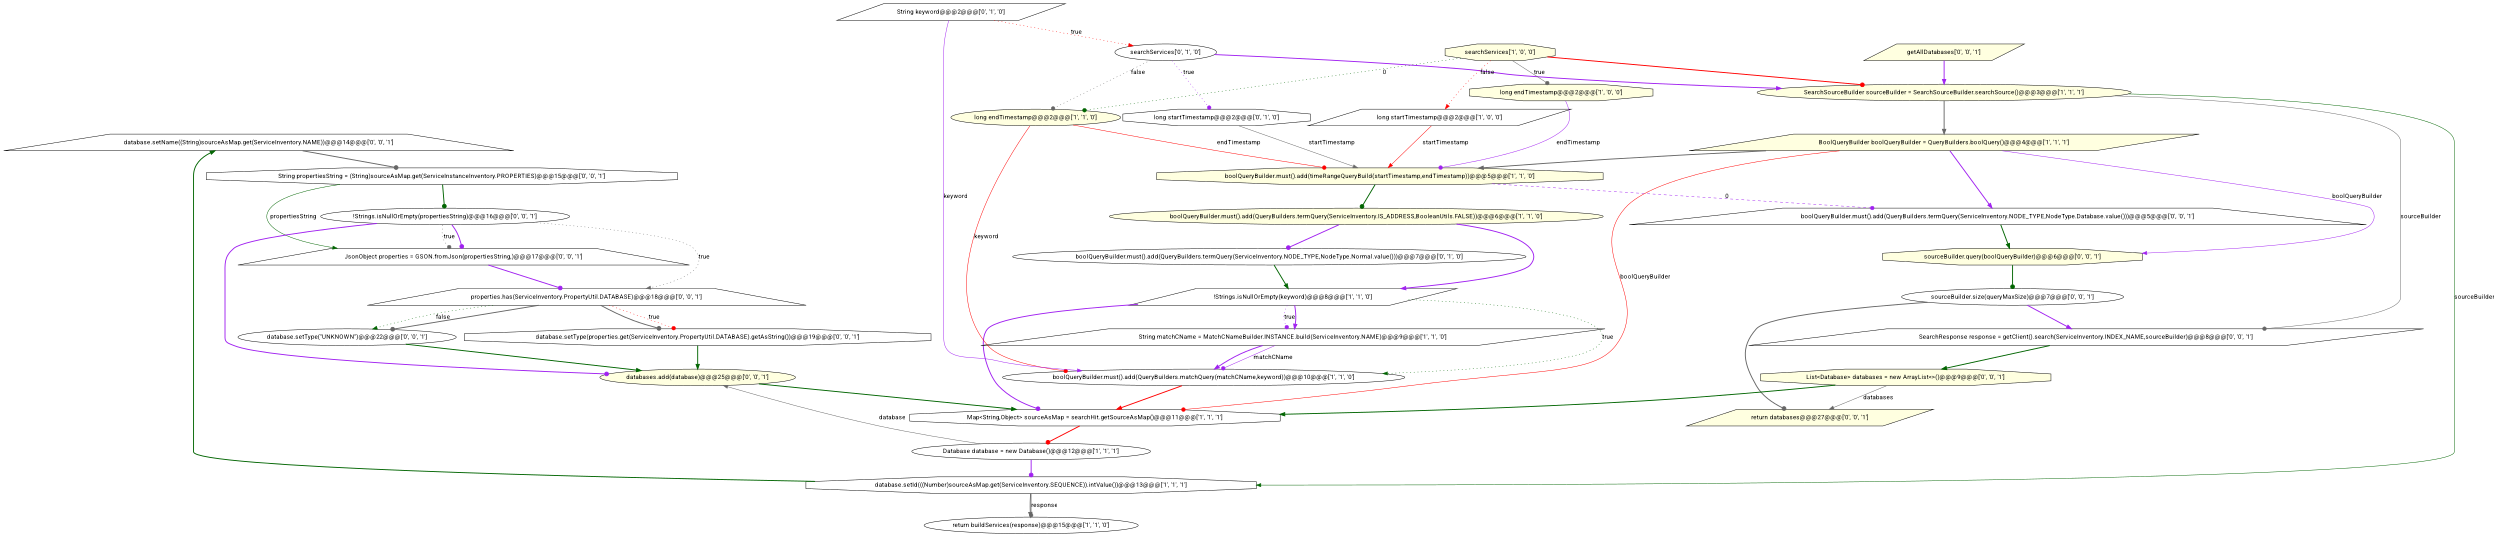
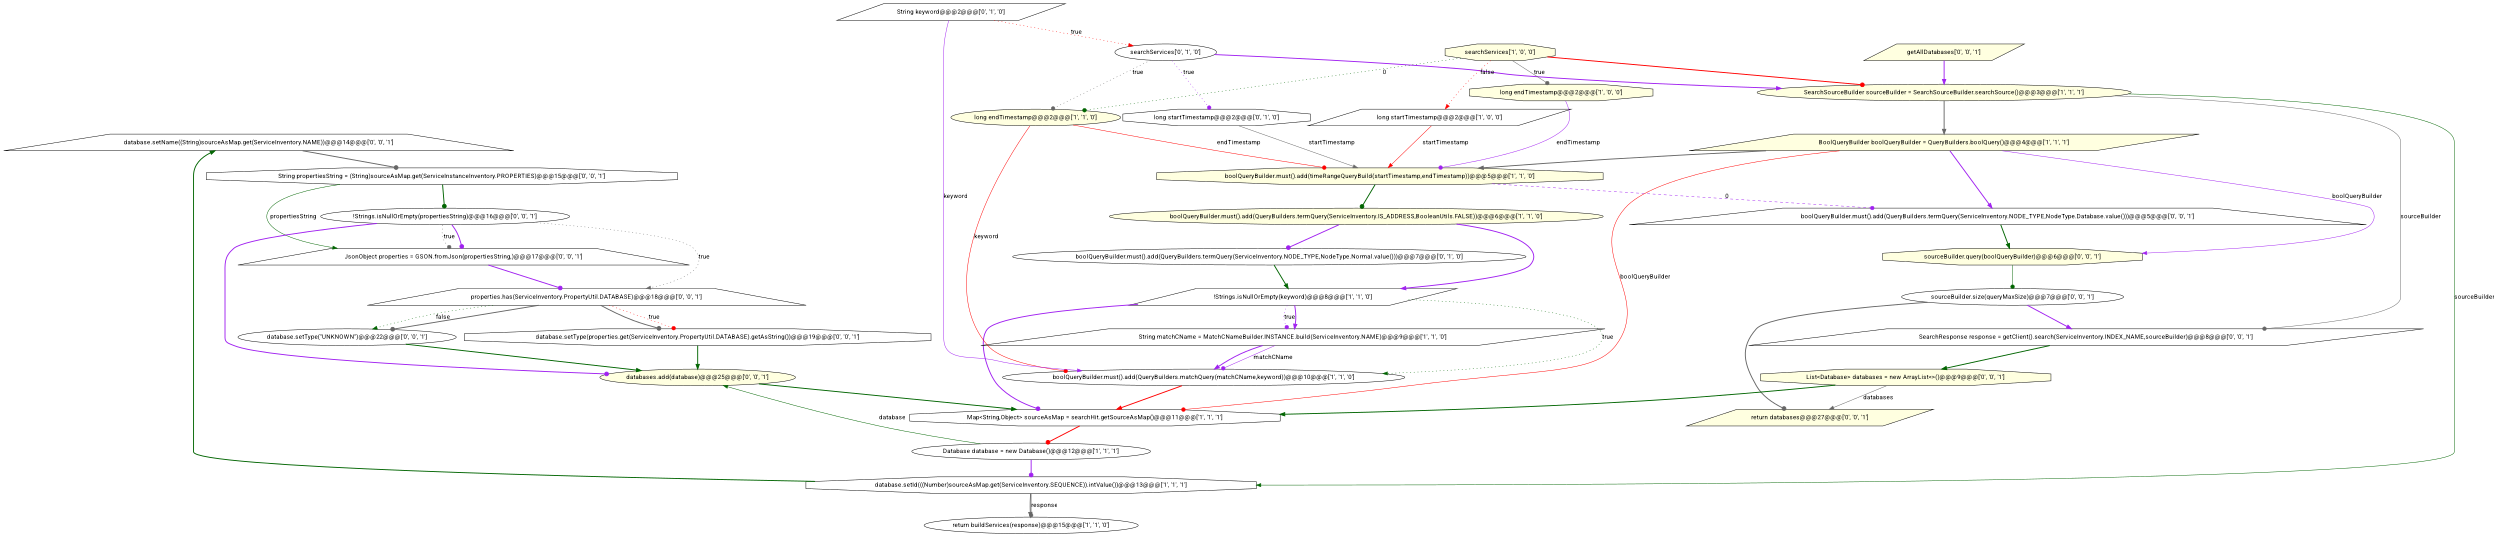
(1138, 72) -> (1138, 72)
(2013, 275) -> (2013, 275)
(853, 420) -> (853, 420)
